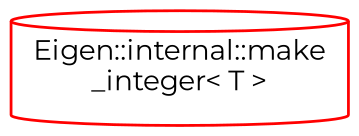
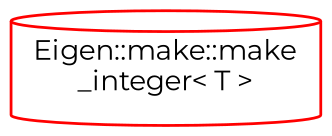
(180, 68) -> (166, 68)
